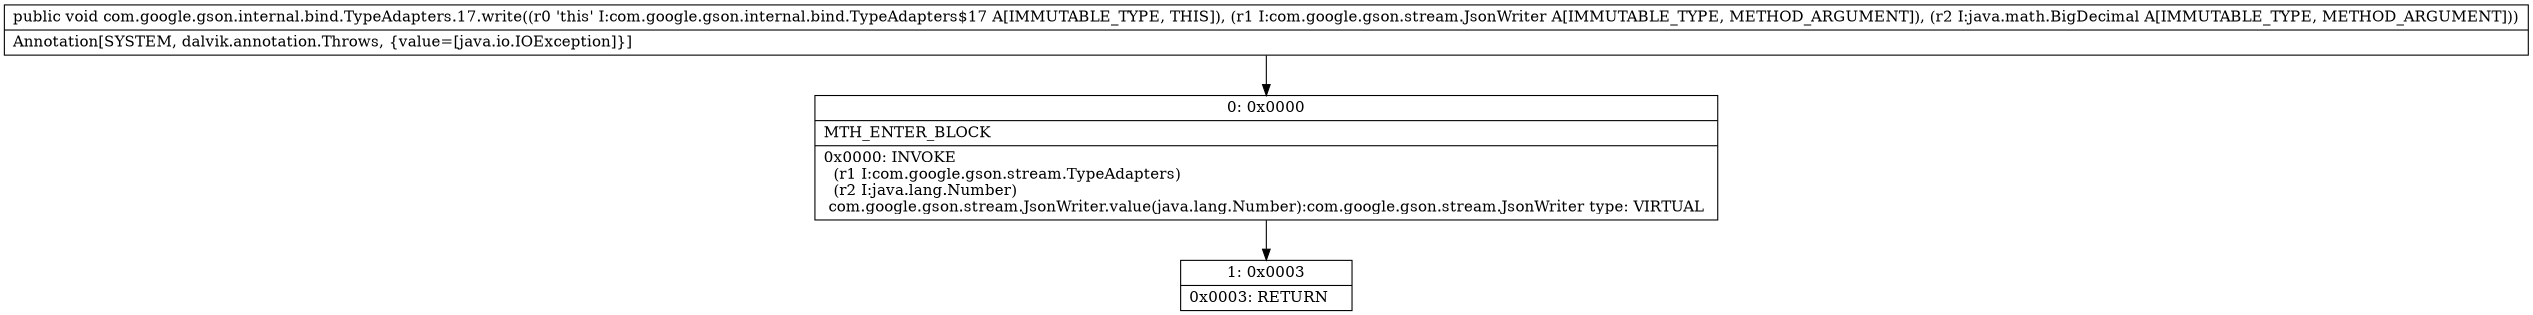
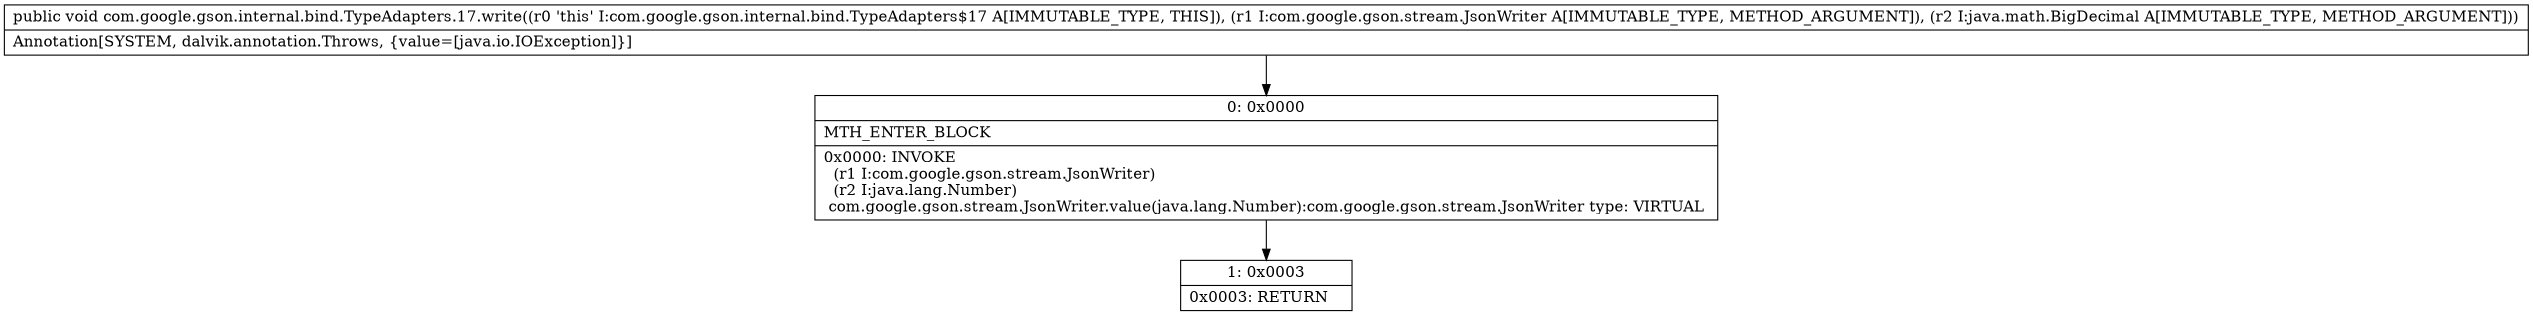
(1003, 174) -> (990, 174)
